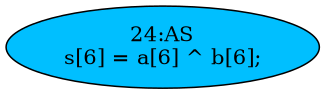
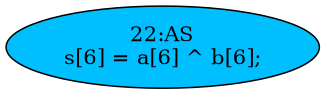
(163, 47) -> (163, 47)
